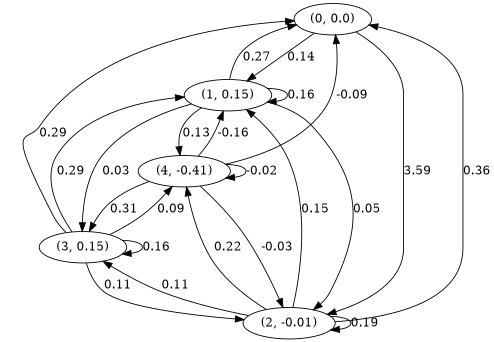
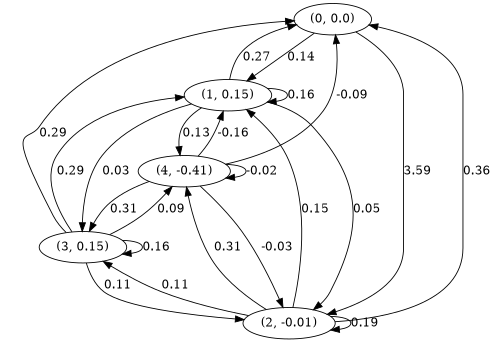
(228, 247) -> (228, 247)
